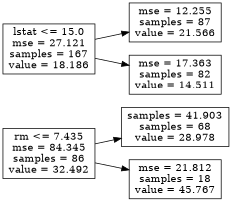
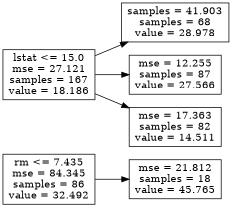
(175, 22) -> (175, 75)
(104, 142) -> (108, 50)
(175, 179) -> (175, 179)
